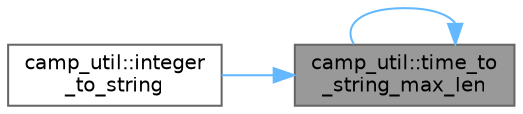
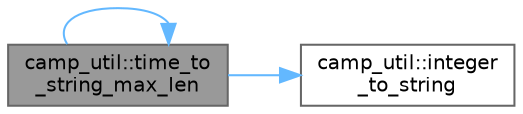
(247, 75) -> (254, 75)
